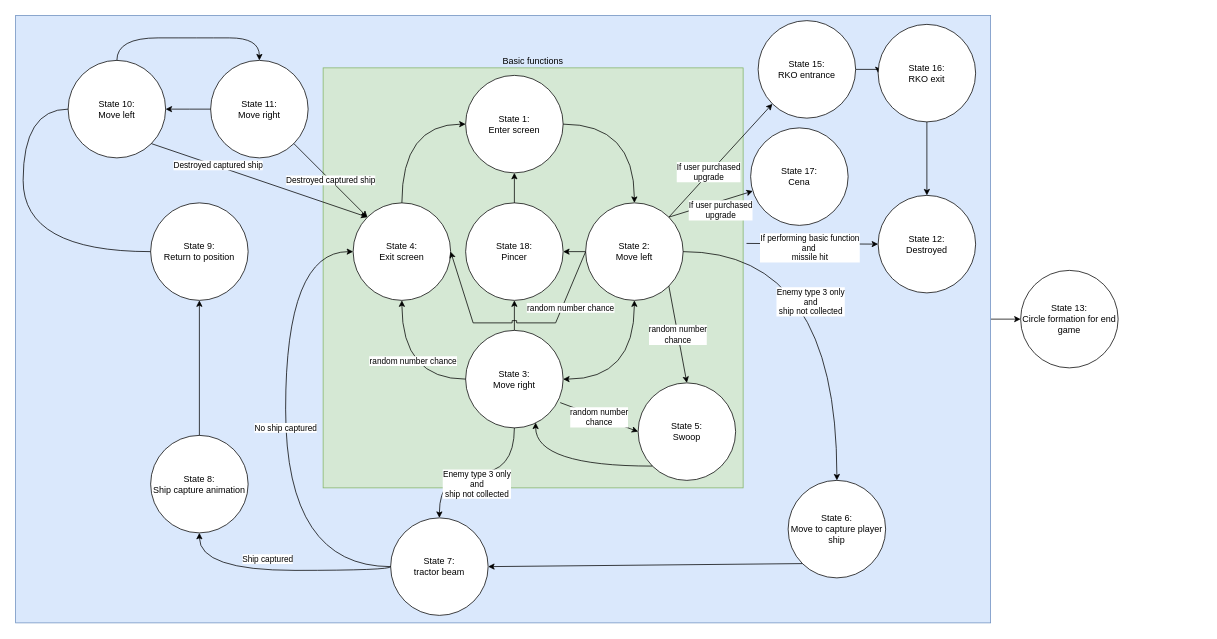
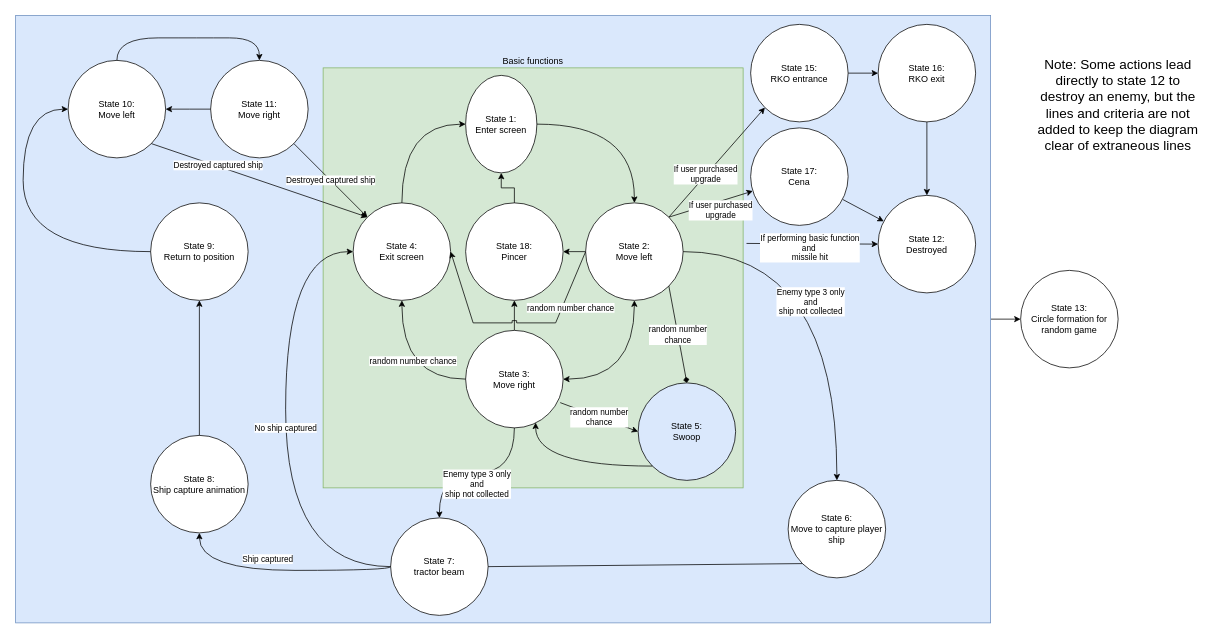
(807, 69) -> (799, 73)
none -> (1118, 105)
(44, 116) -> (43, 116)
(514, 124) -> (501, 124)
none -> (860, 209)
(1069, 319) -> (1069, 319)
(685, 376) -> (685, 376)
(687, 432) -> (687, 432)
(494, 567) -> (492, 567)
